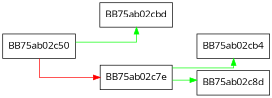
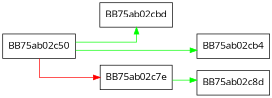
(204, 68) -> (133, 50)
